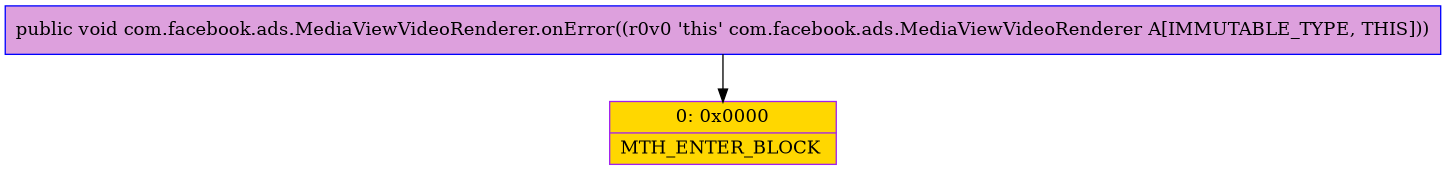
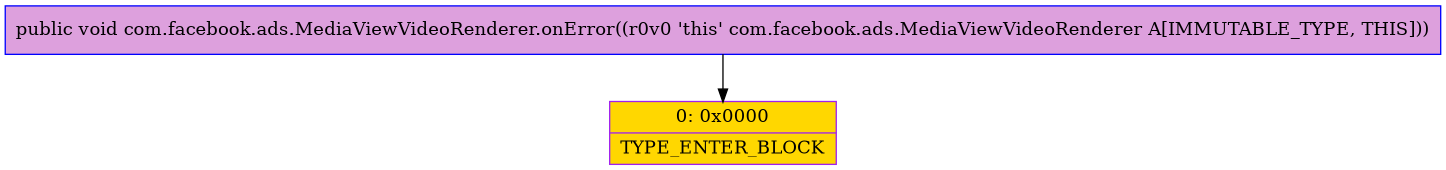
(721, 148) -> (723, 148)
